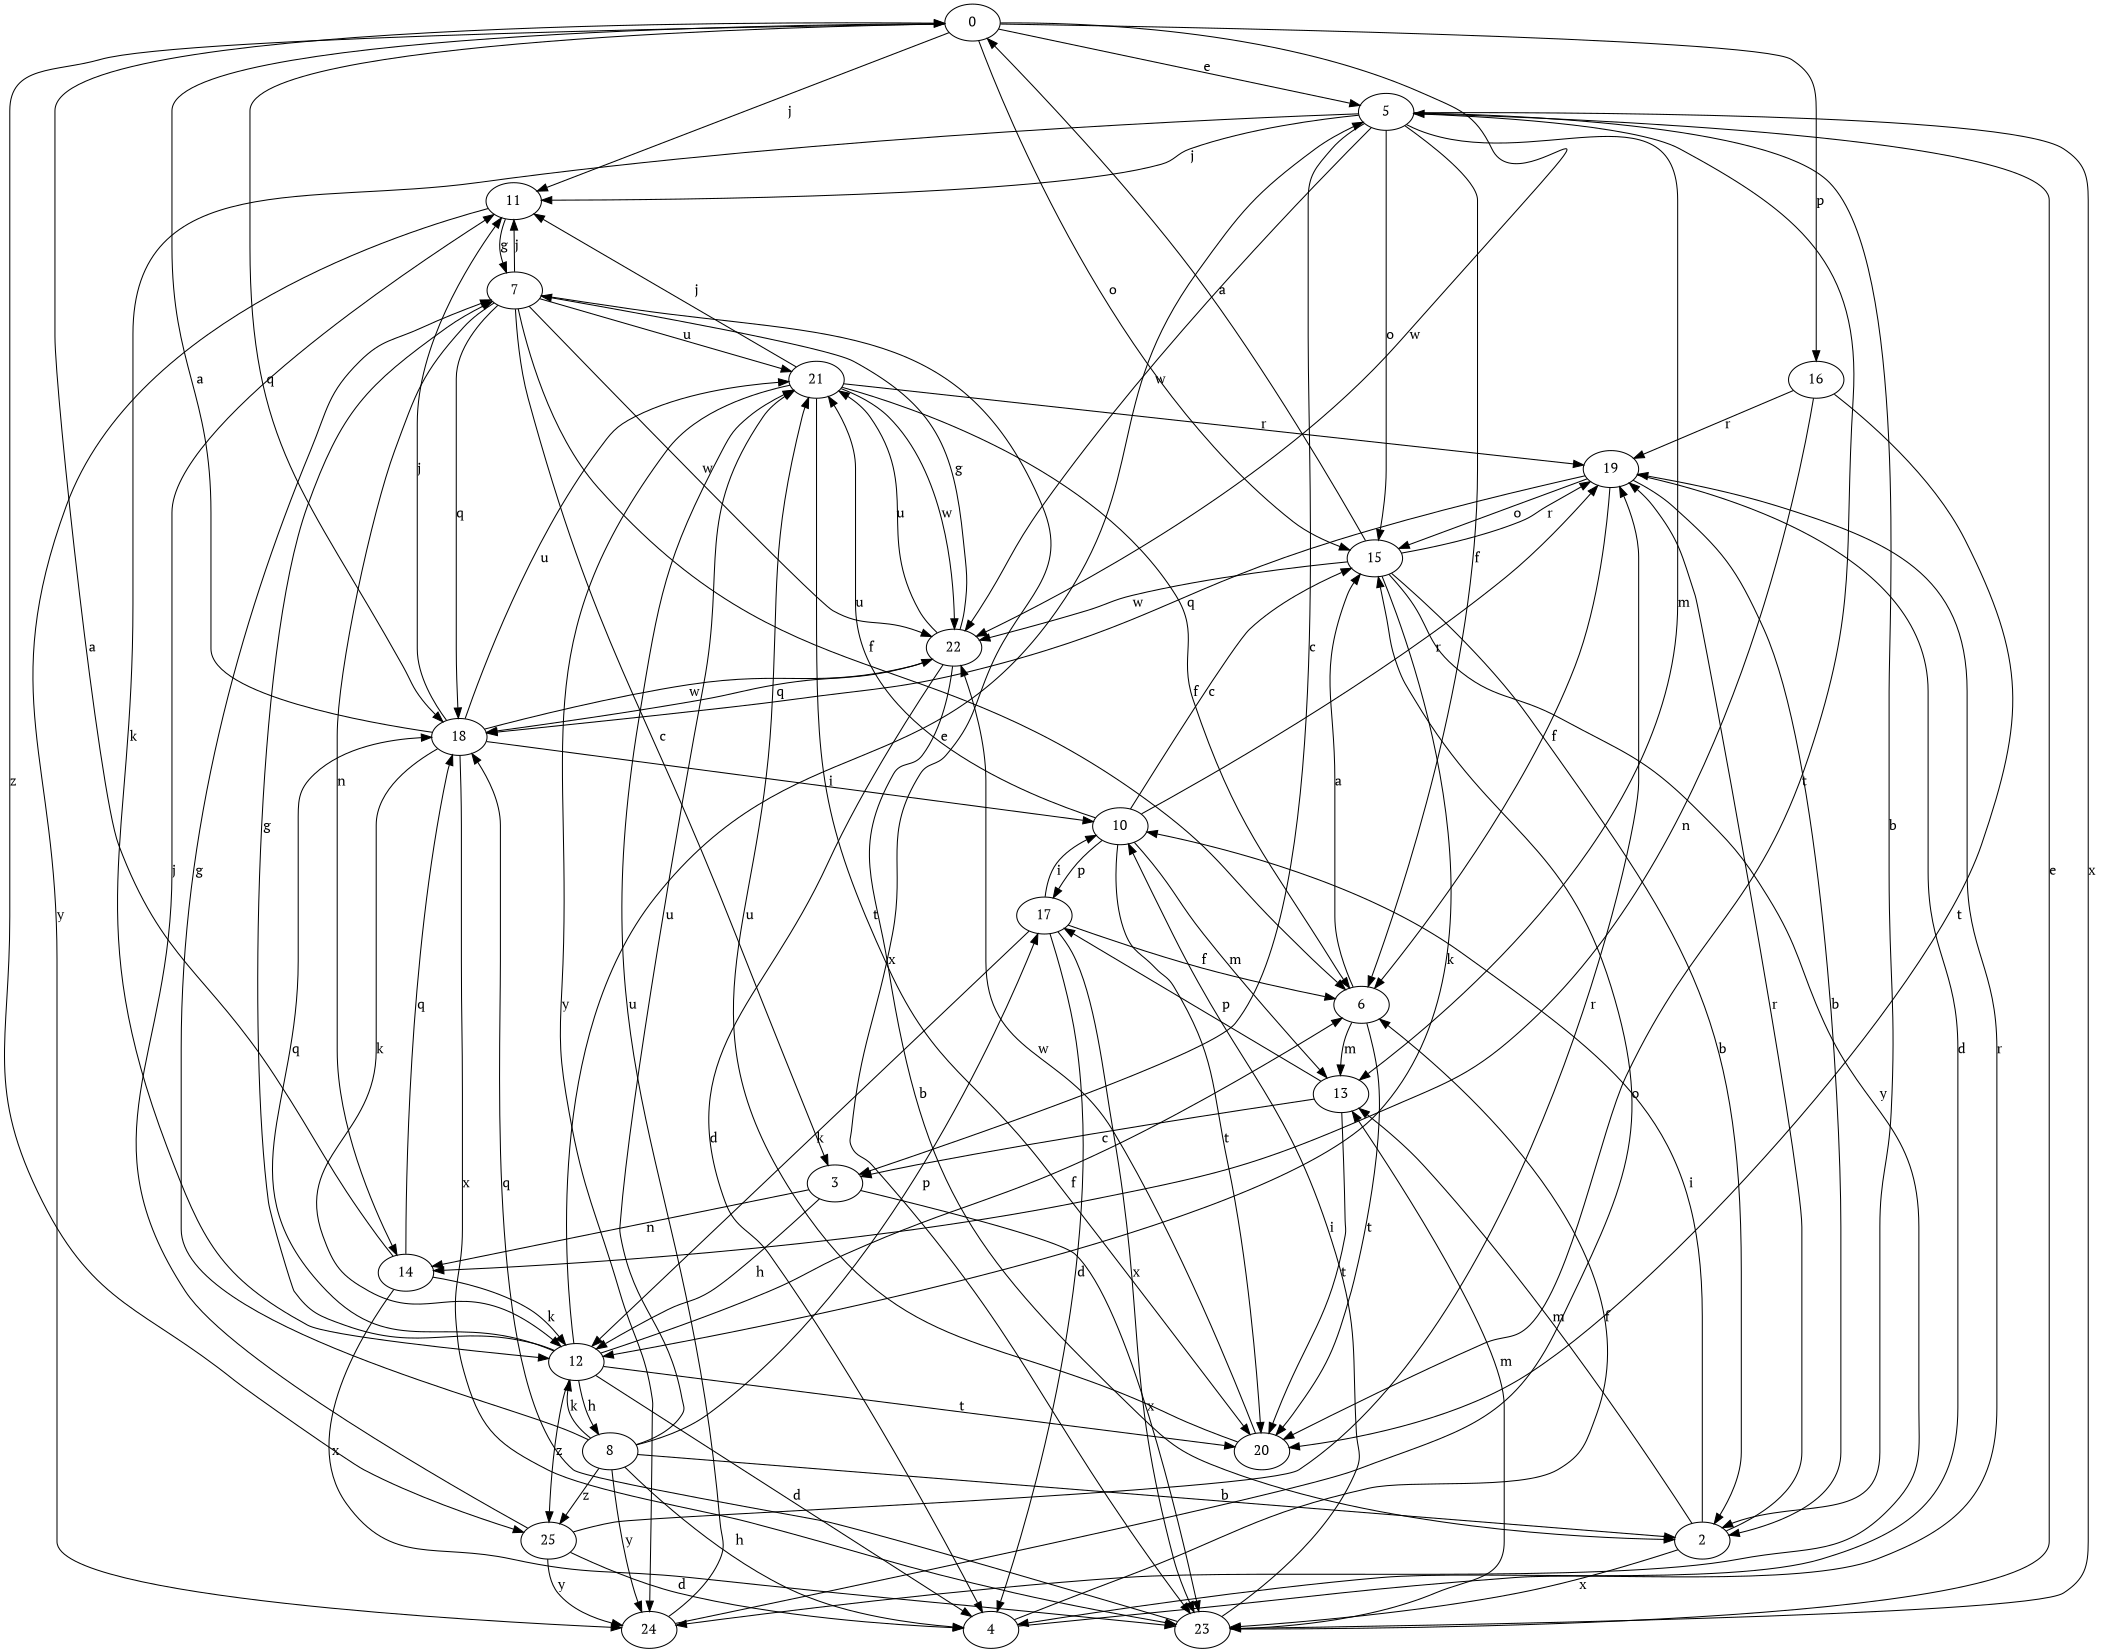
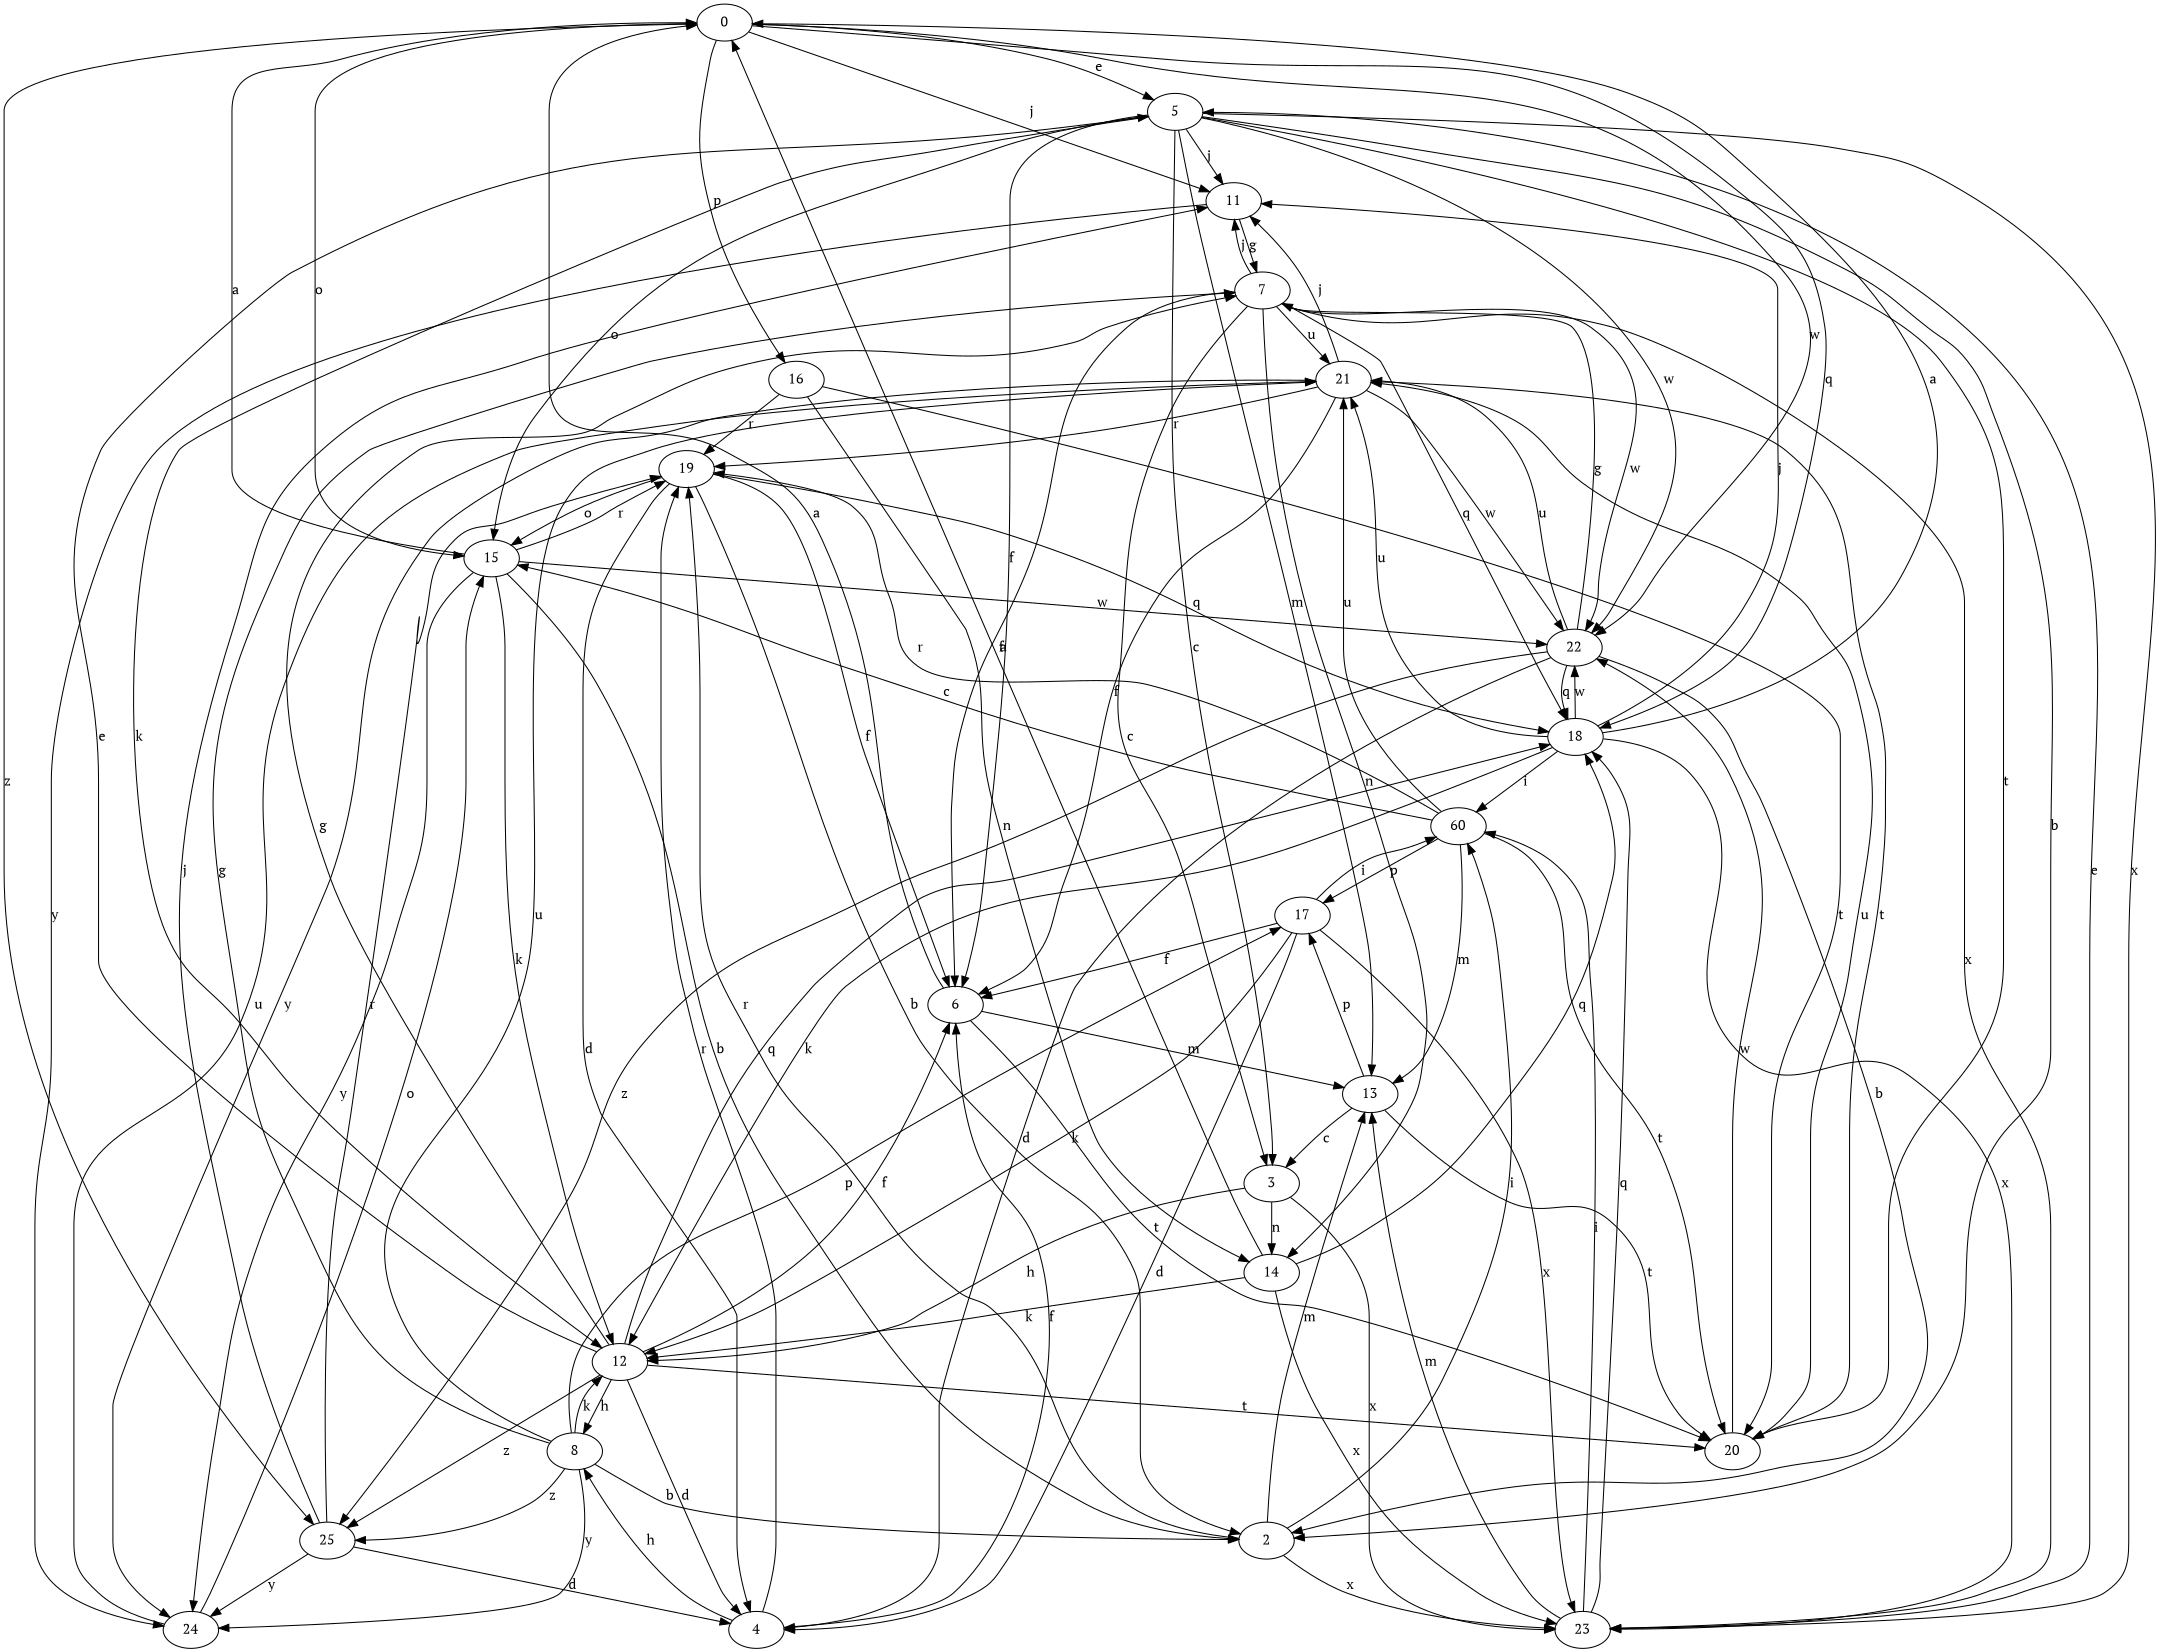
(1335, 784) -> (730, 454)
(1120, 826) -> (1458, 826)
none -> (820, 921)
(765, 1576) -> (650, 1561)
